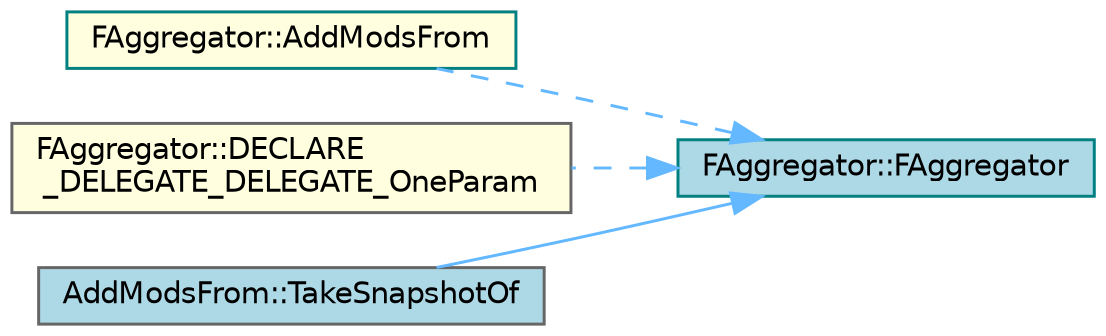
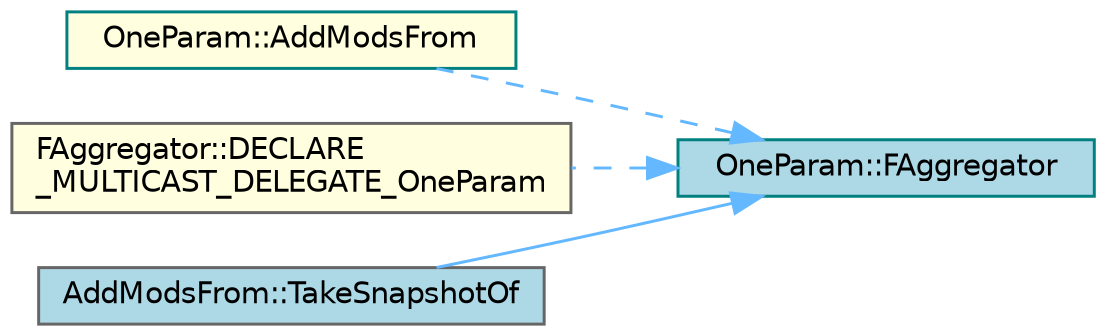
(291, 40) -> (291, 40)
(291, 168) -> (291, 168)
(886, 168) -> (886, 168)
